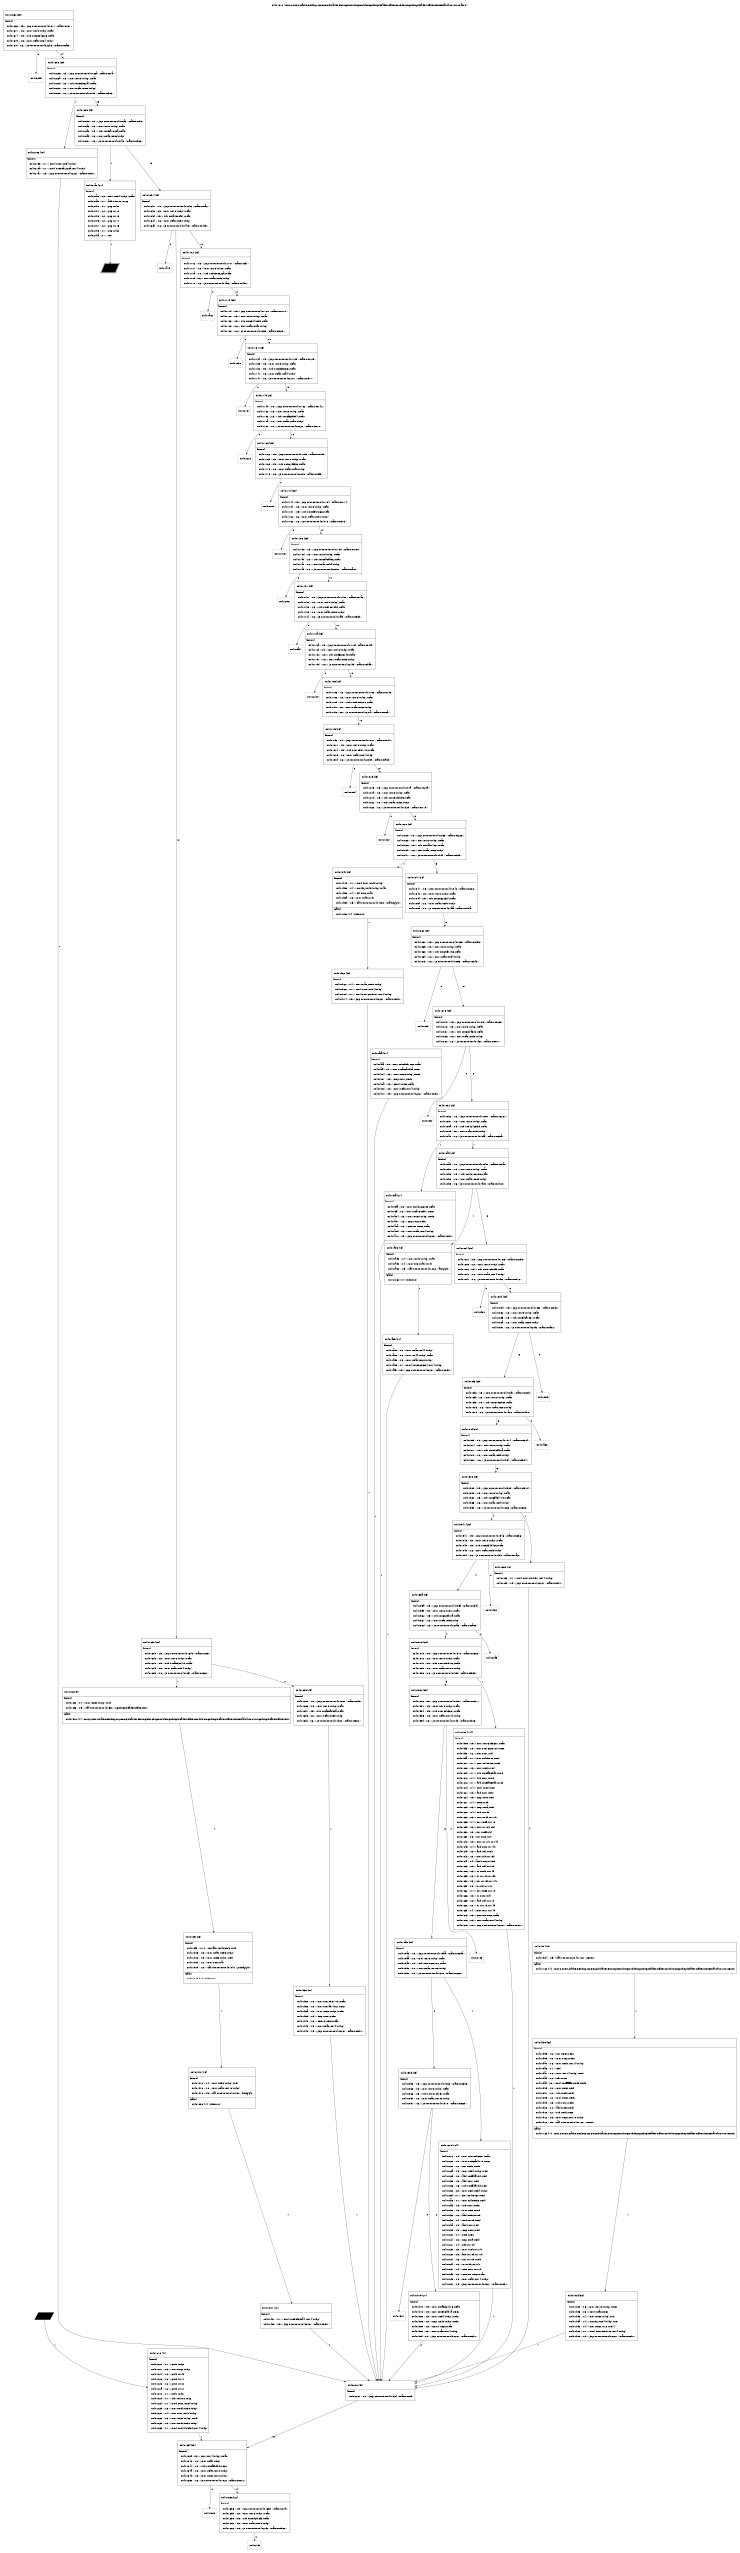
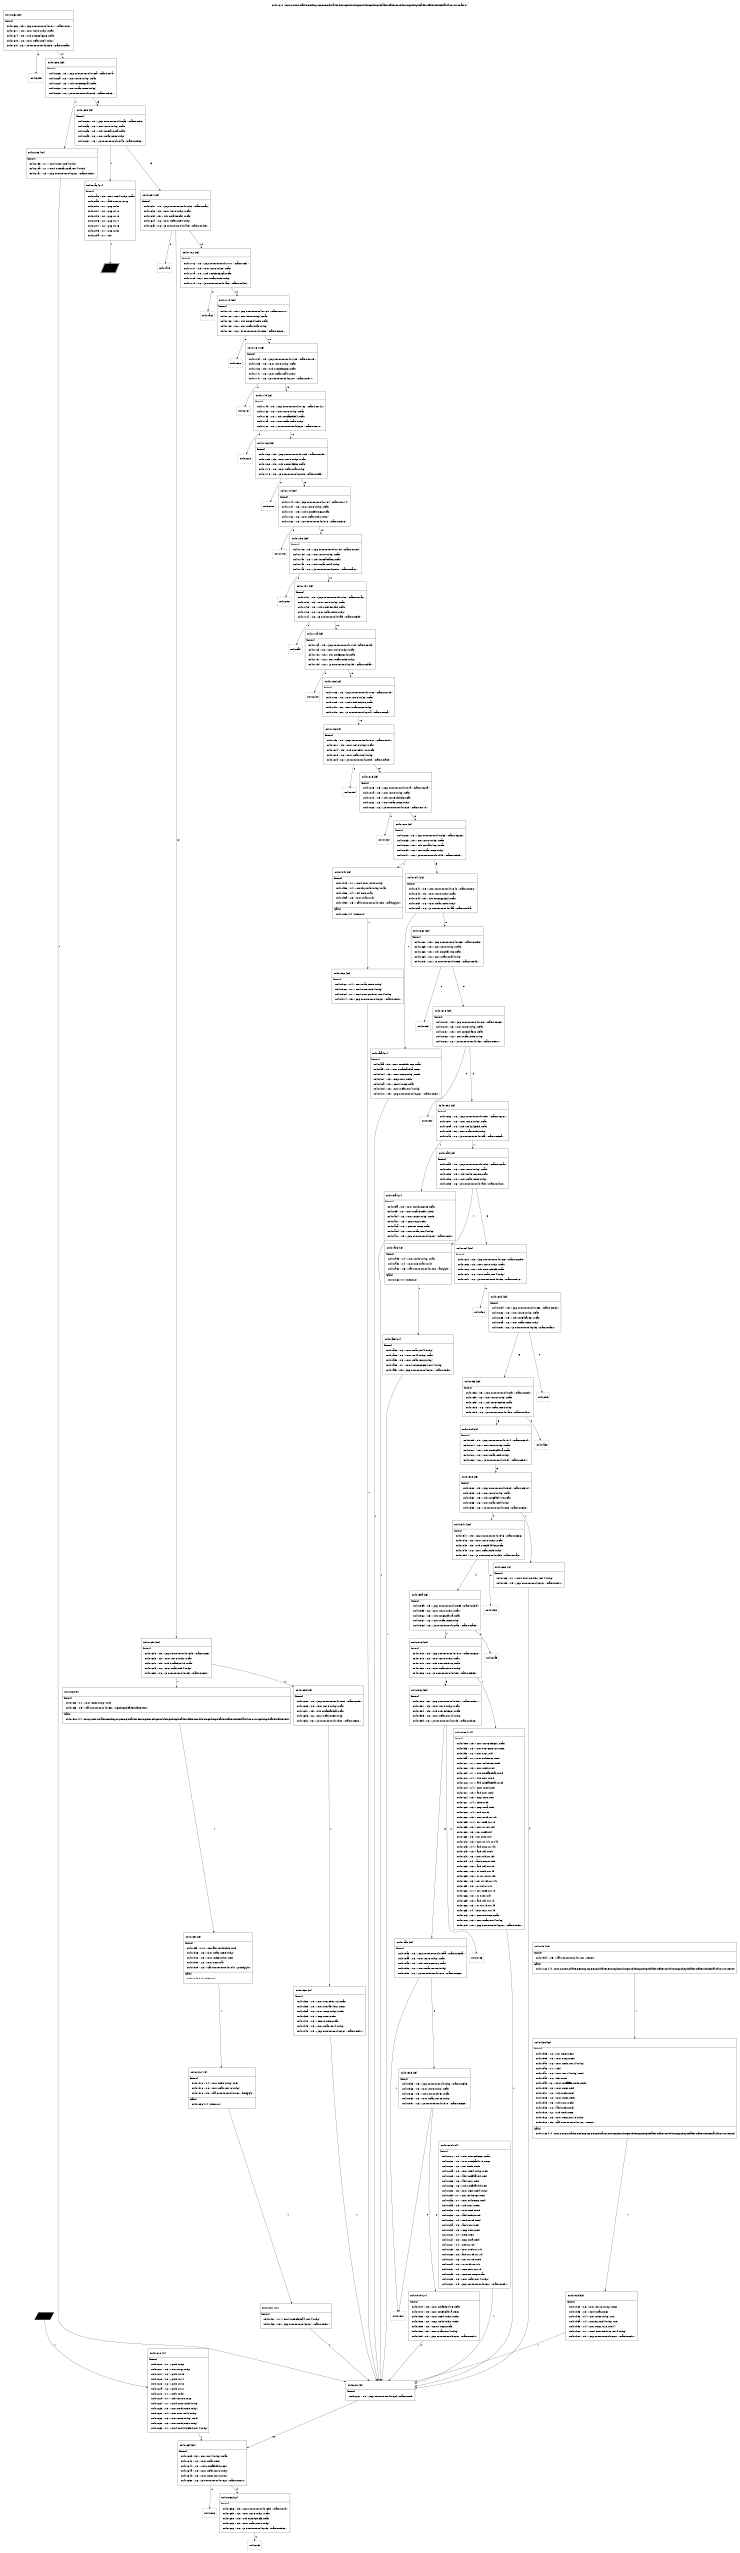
none -> (303, 482)
none -> (404, 979)
(507, 1288) -> none
(475, 2055) -> (390, 2142)
